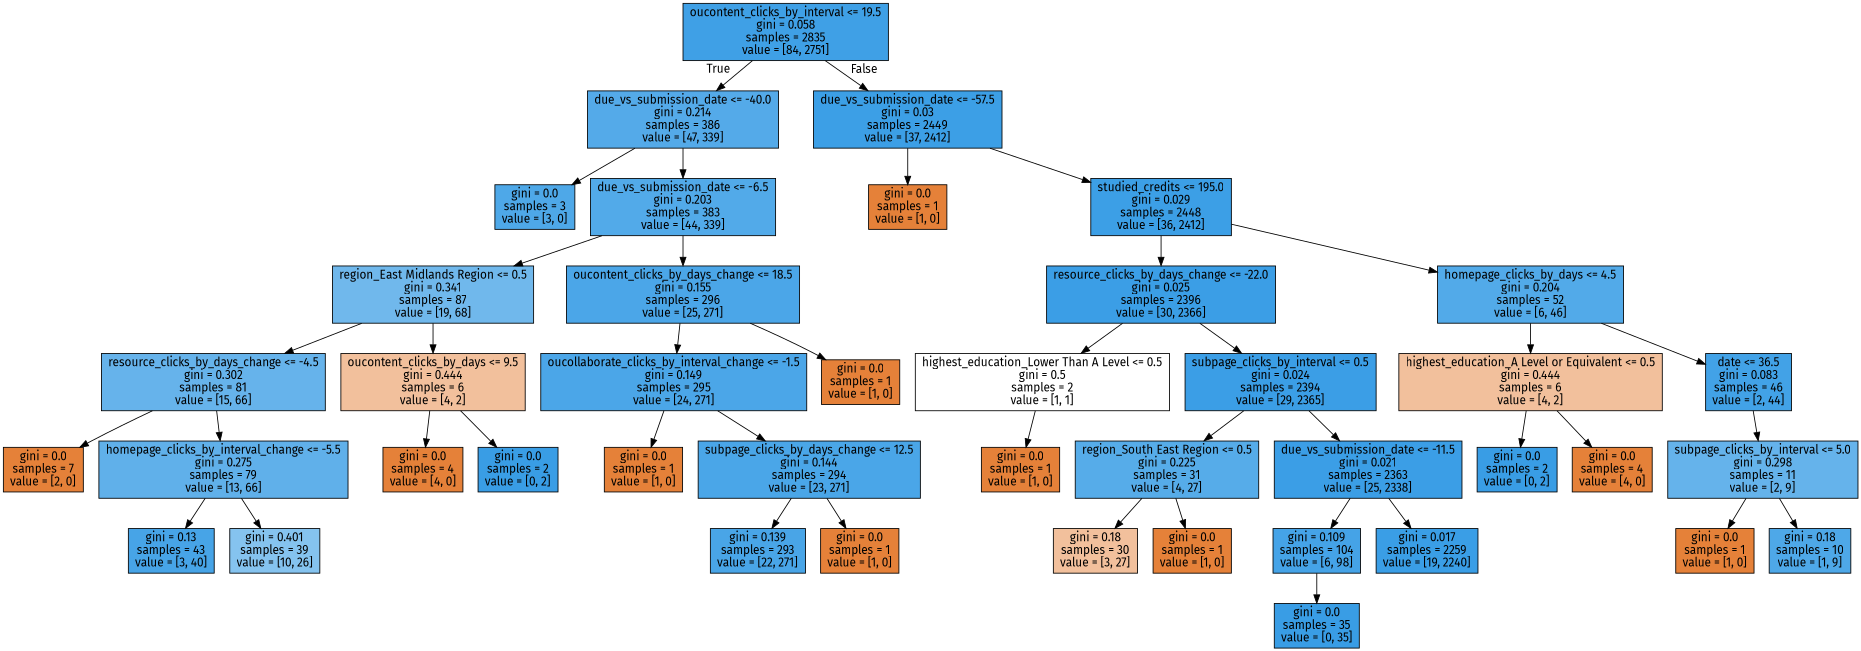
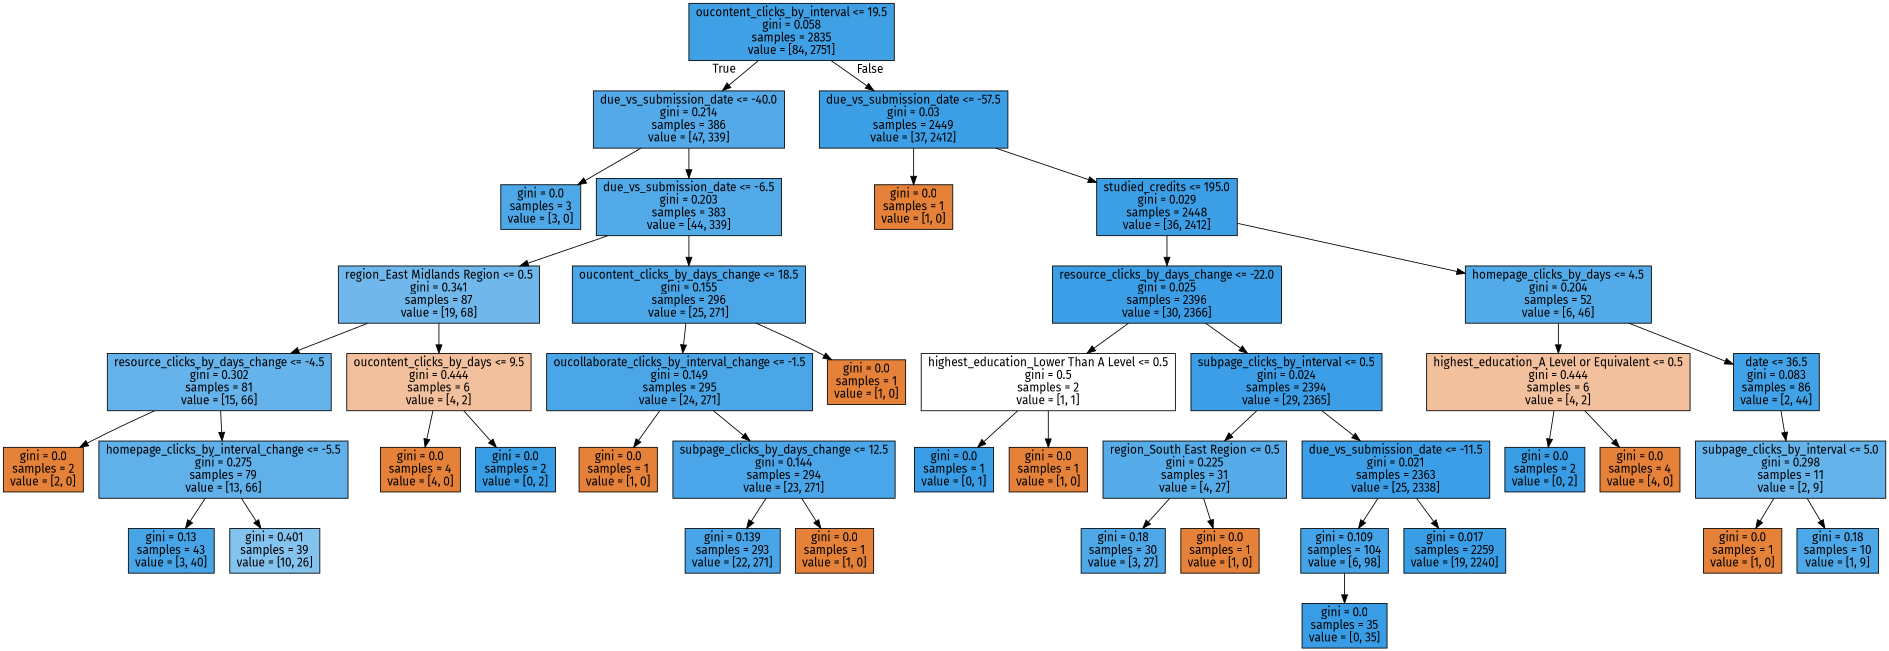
(1749, 382) -> (1776, 382)
(43, 470) -> (43, 470)
none -> (954, 470)
(1095, 551) -> (1123, 551)
